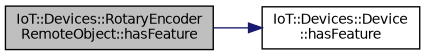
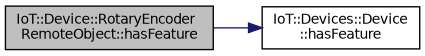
(109, 28) -> (109, 28)
